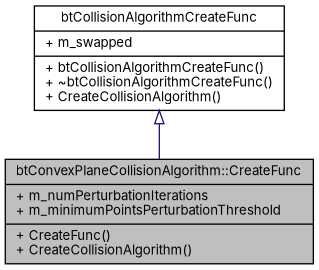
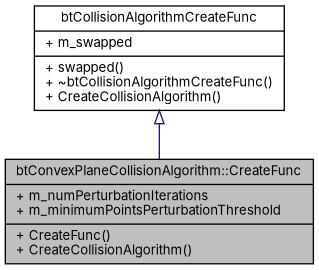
(155, 68) -> (85, 68)
